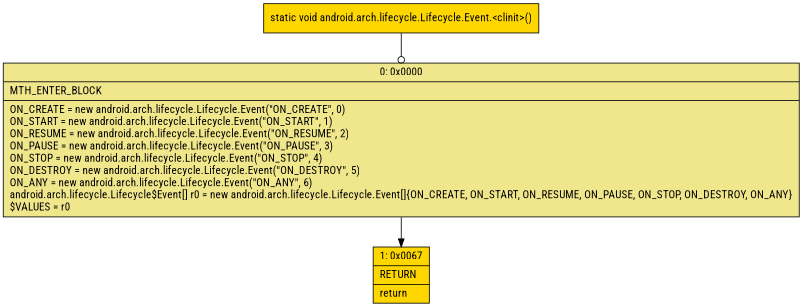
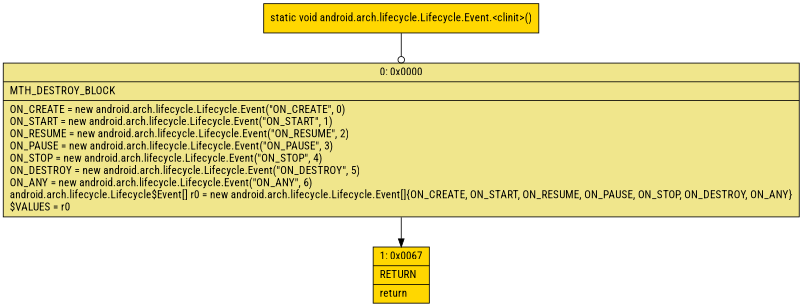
(56, 91) -> (63, 91)
